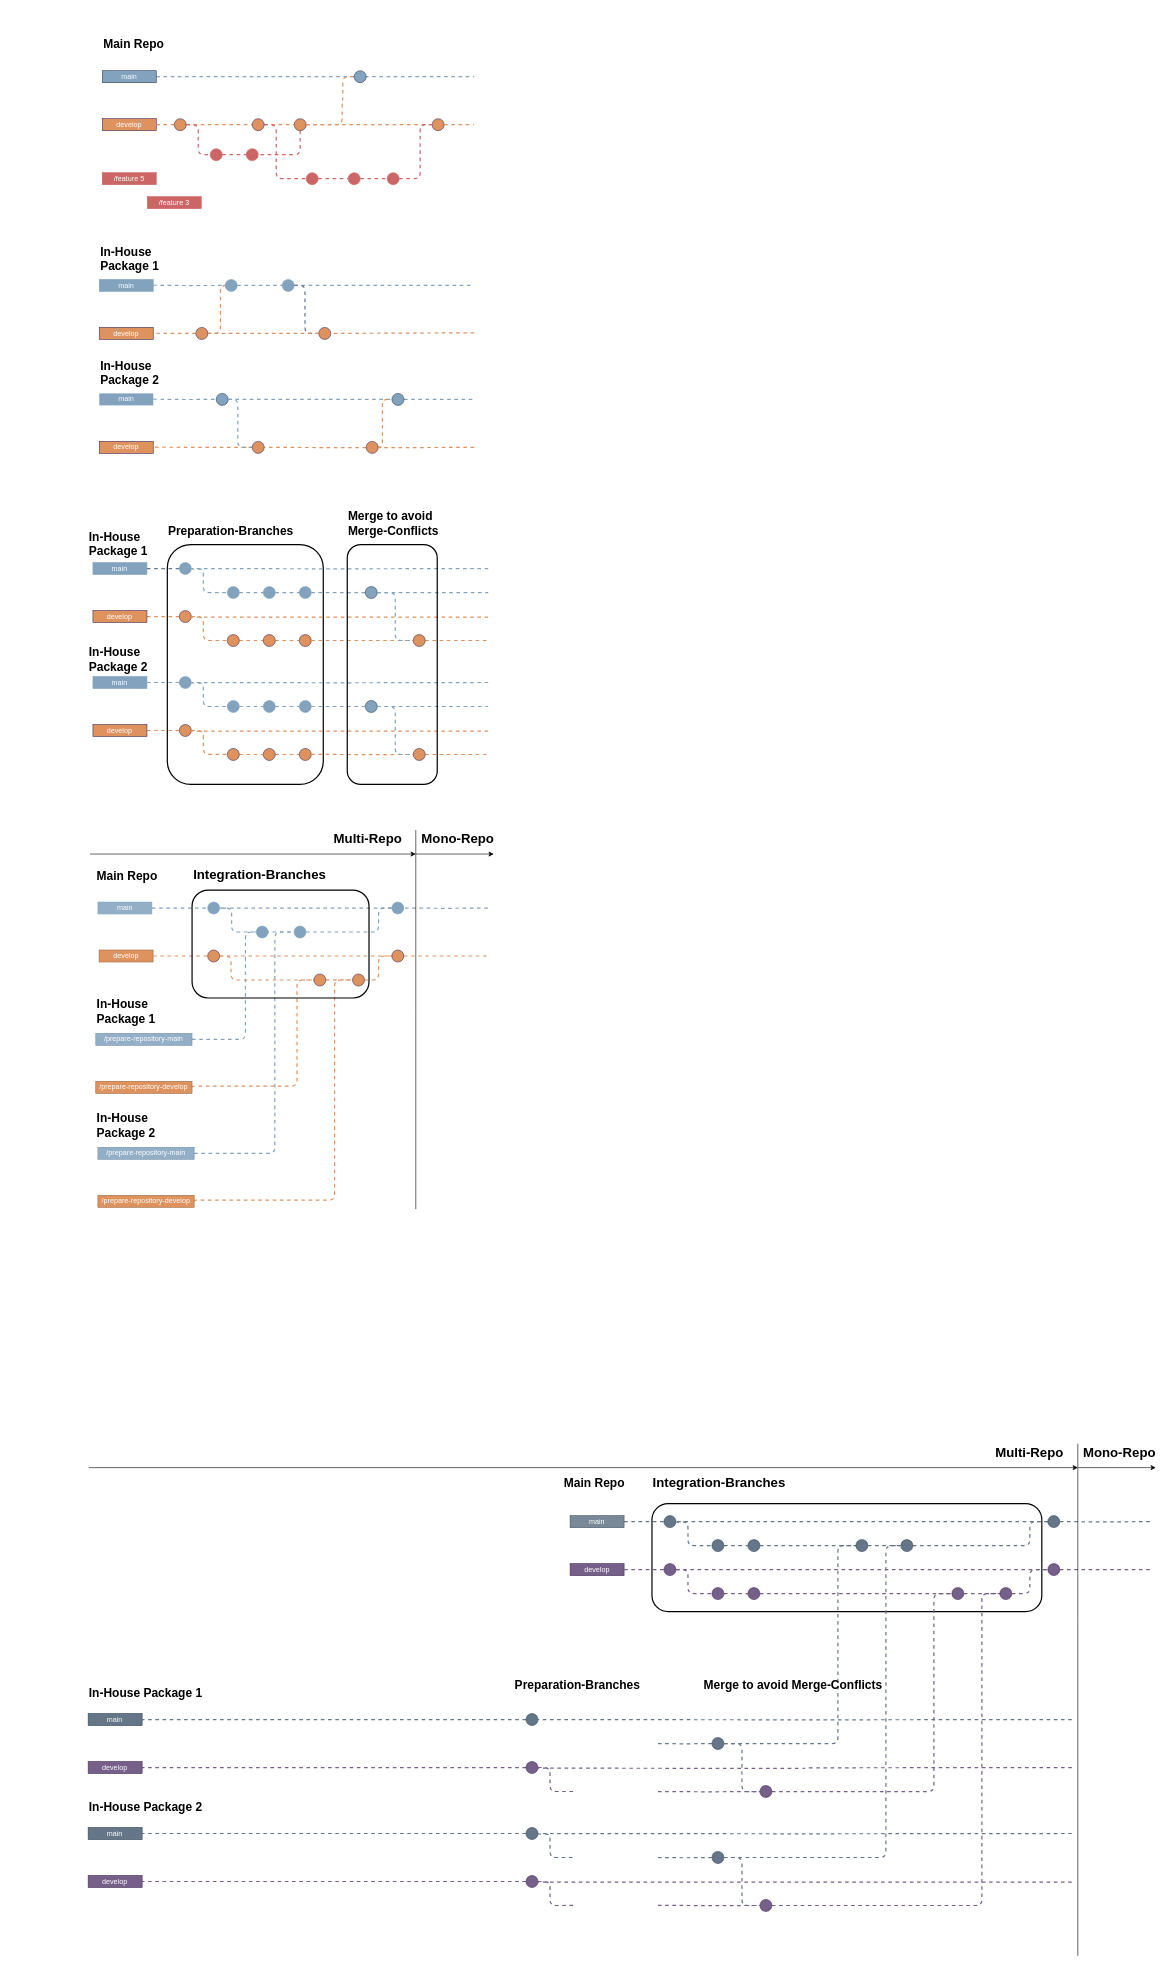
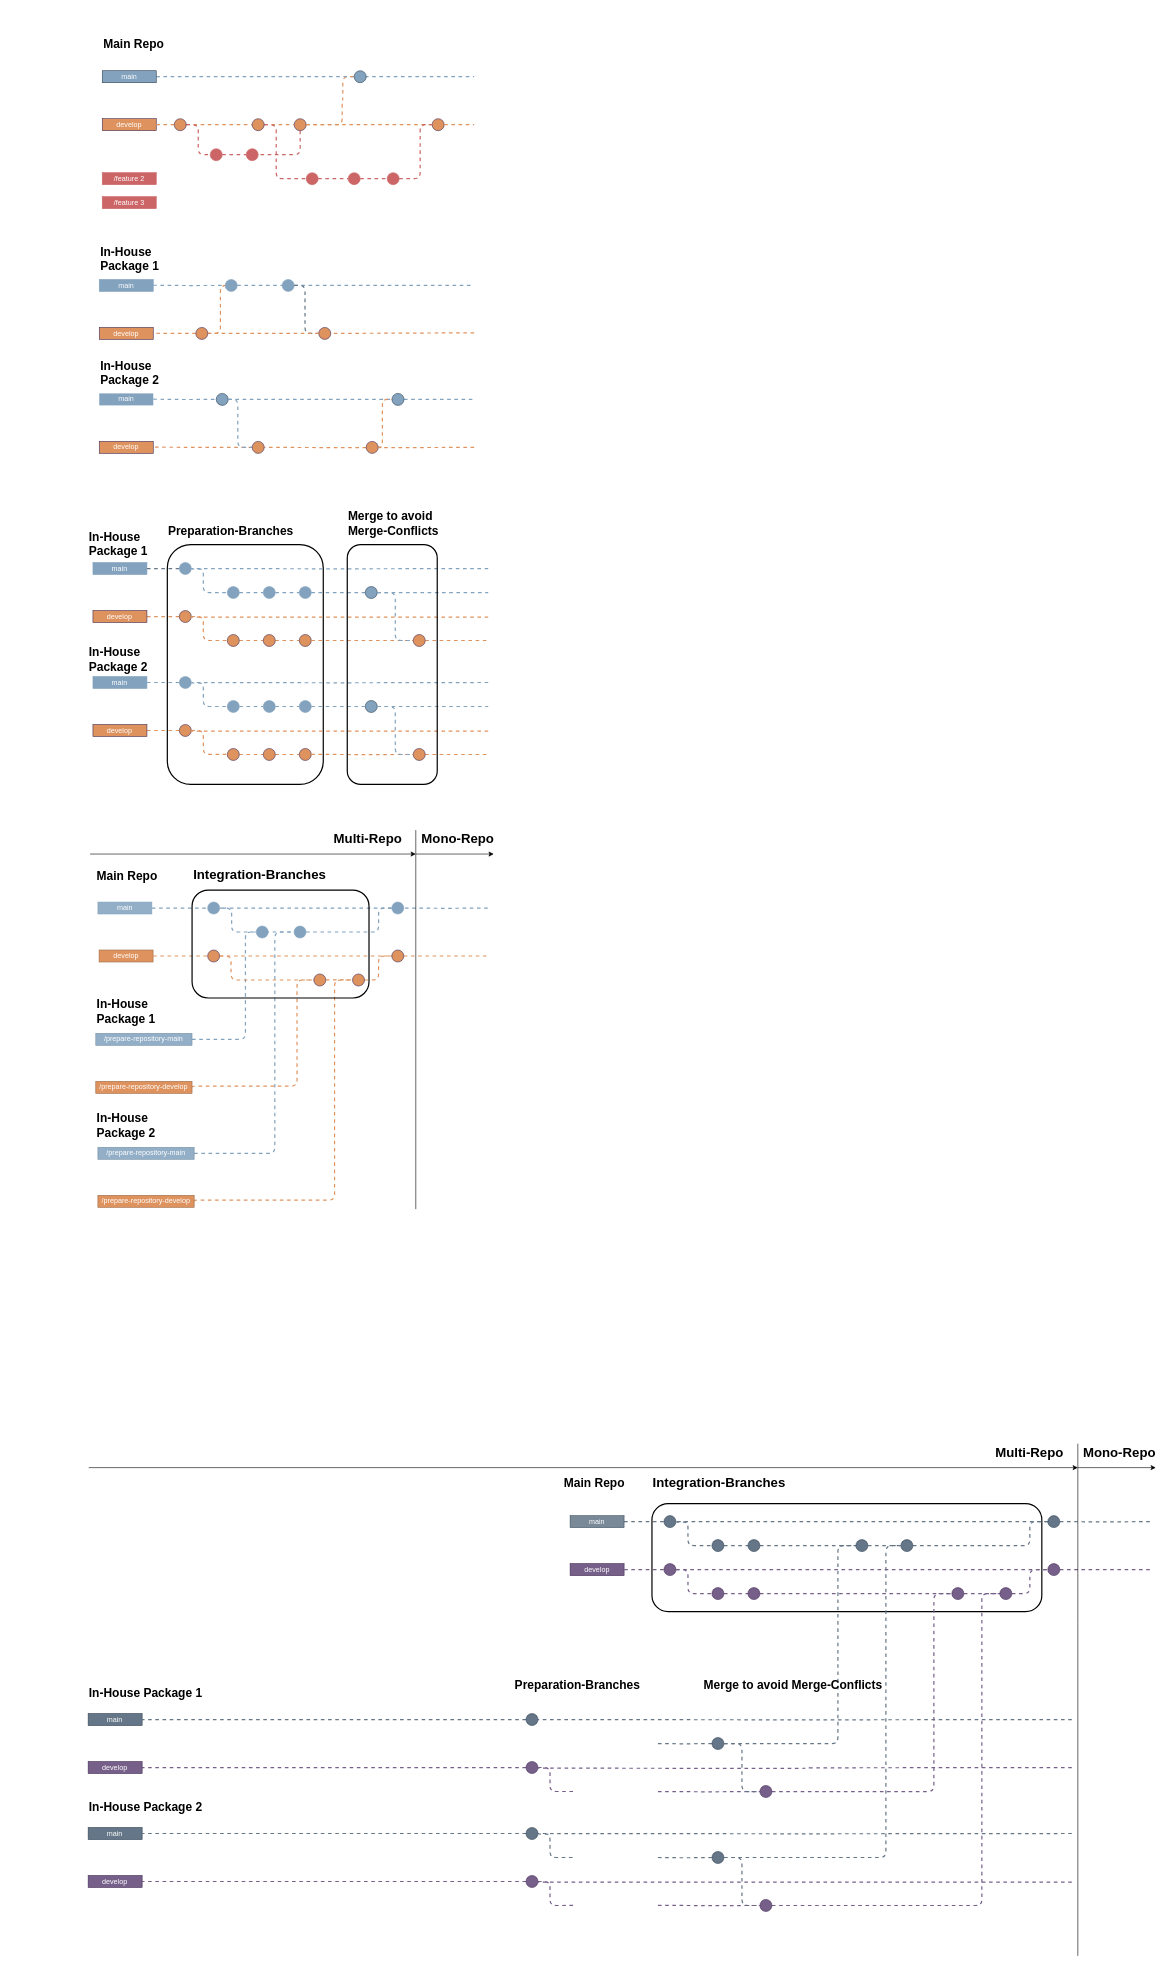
(129, 179) -> (129, 179)
(174, 203) -> (129, 203)
